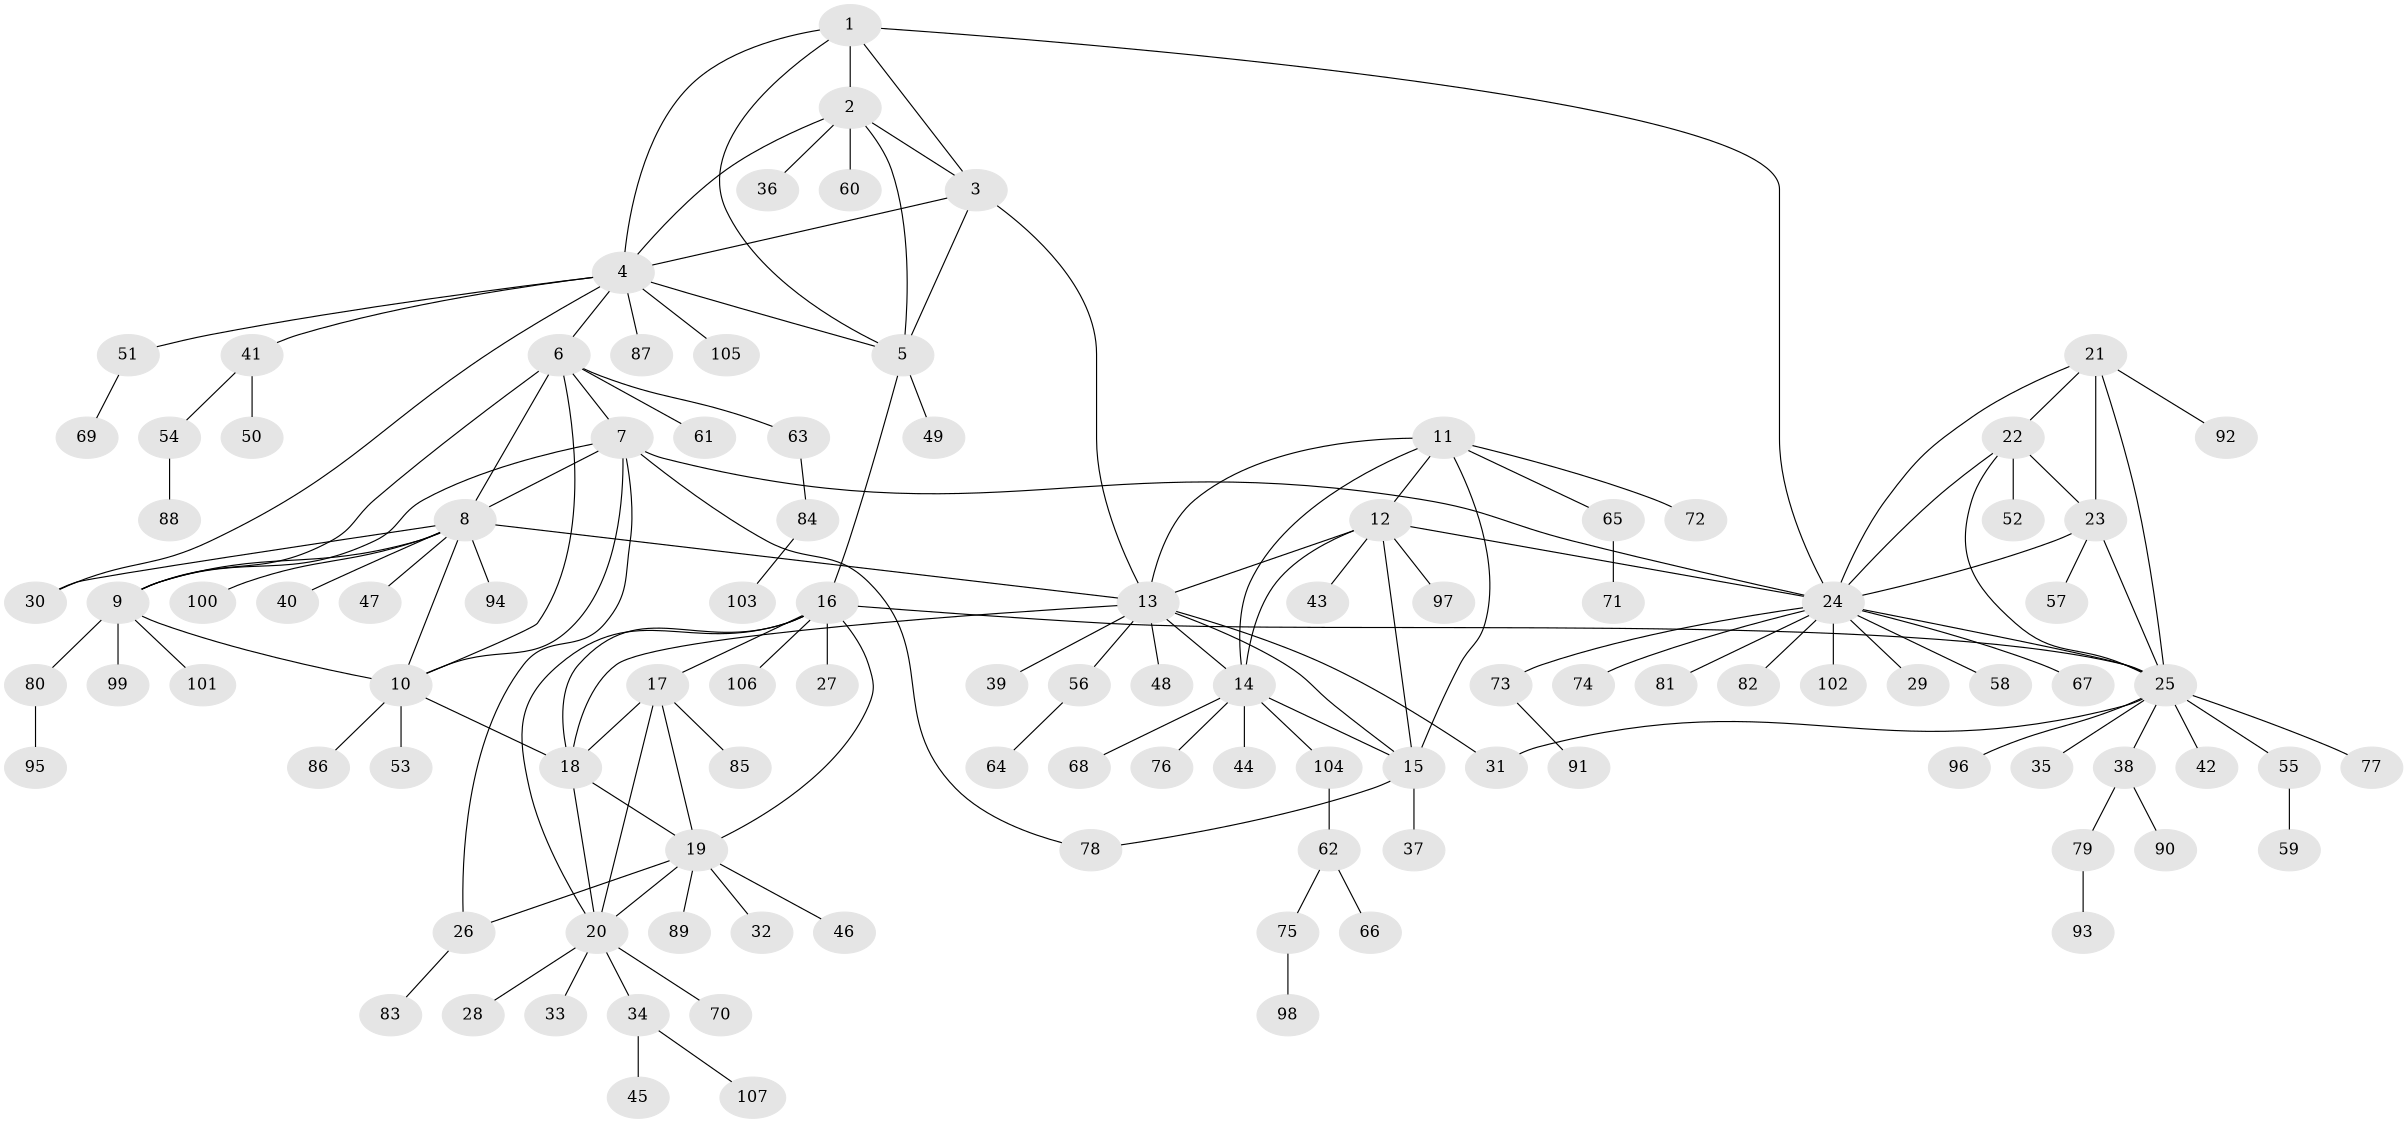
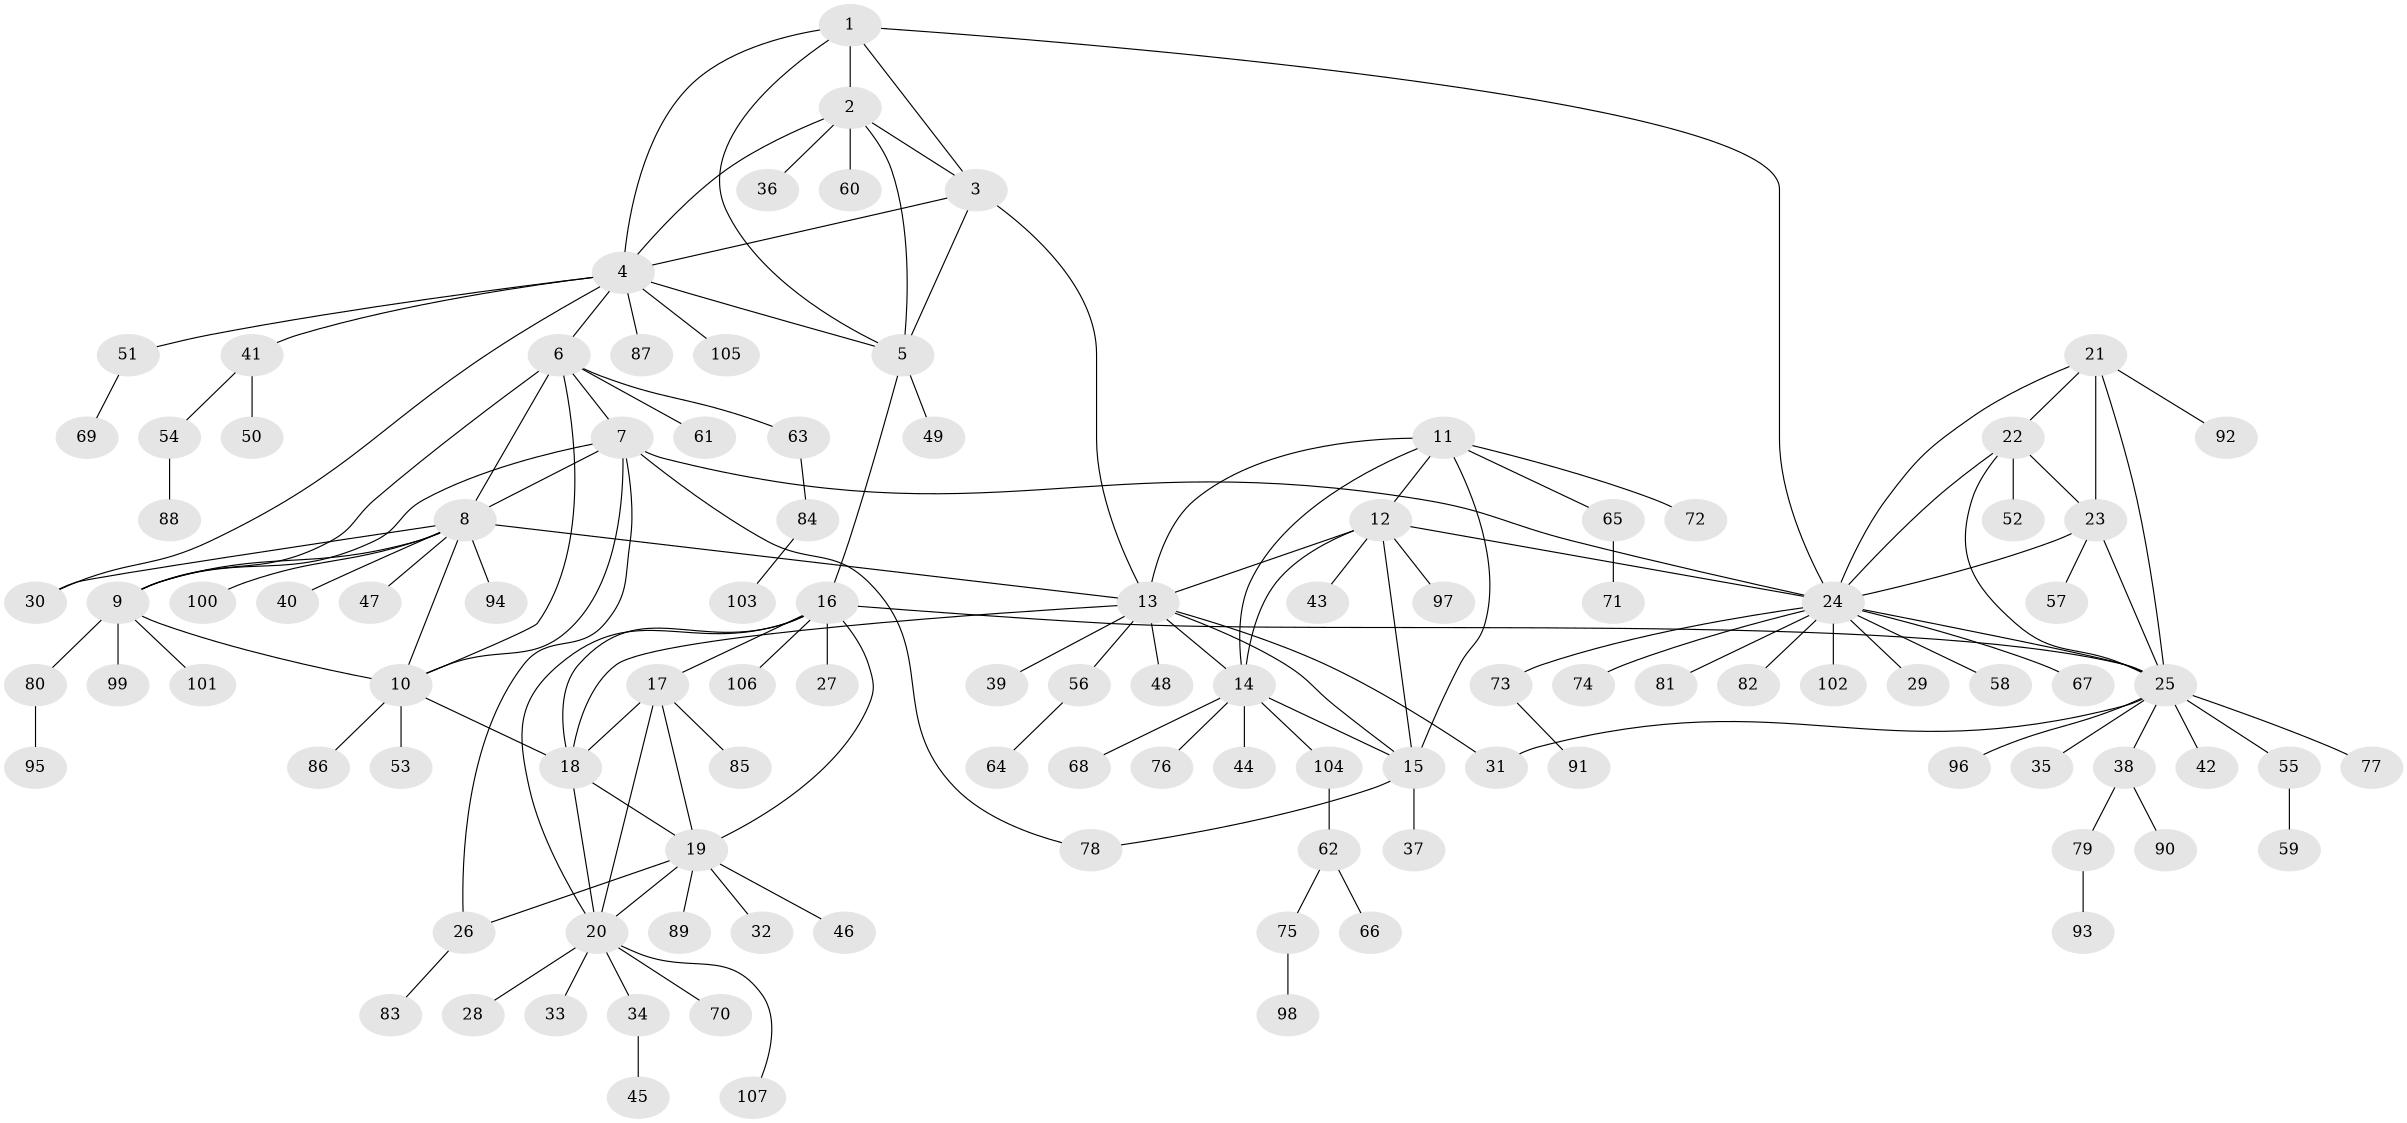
(695, 1056) -> (737, 972)
